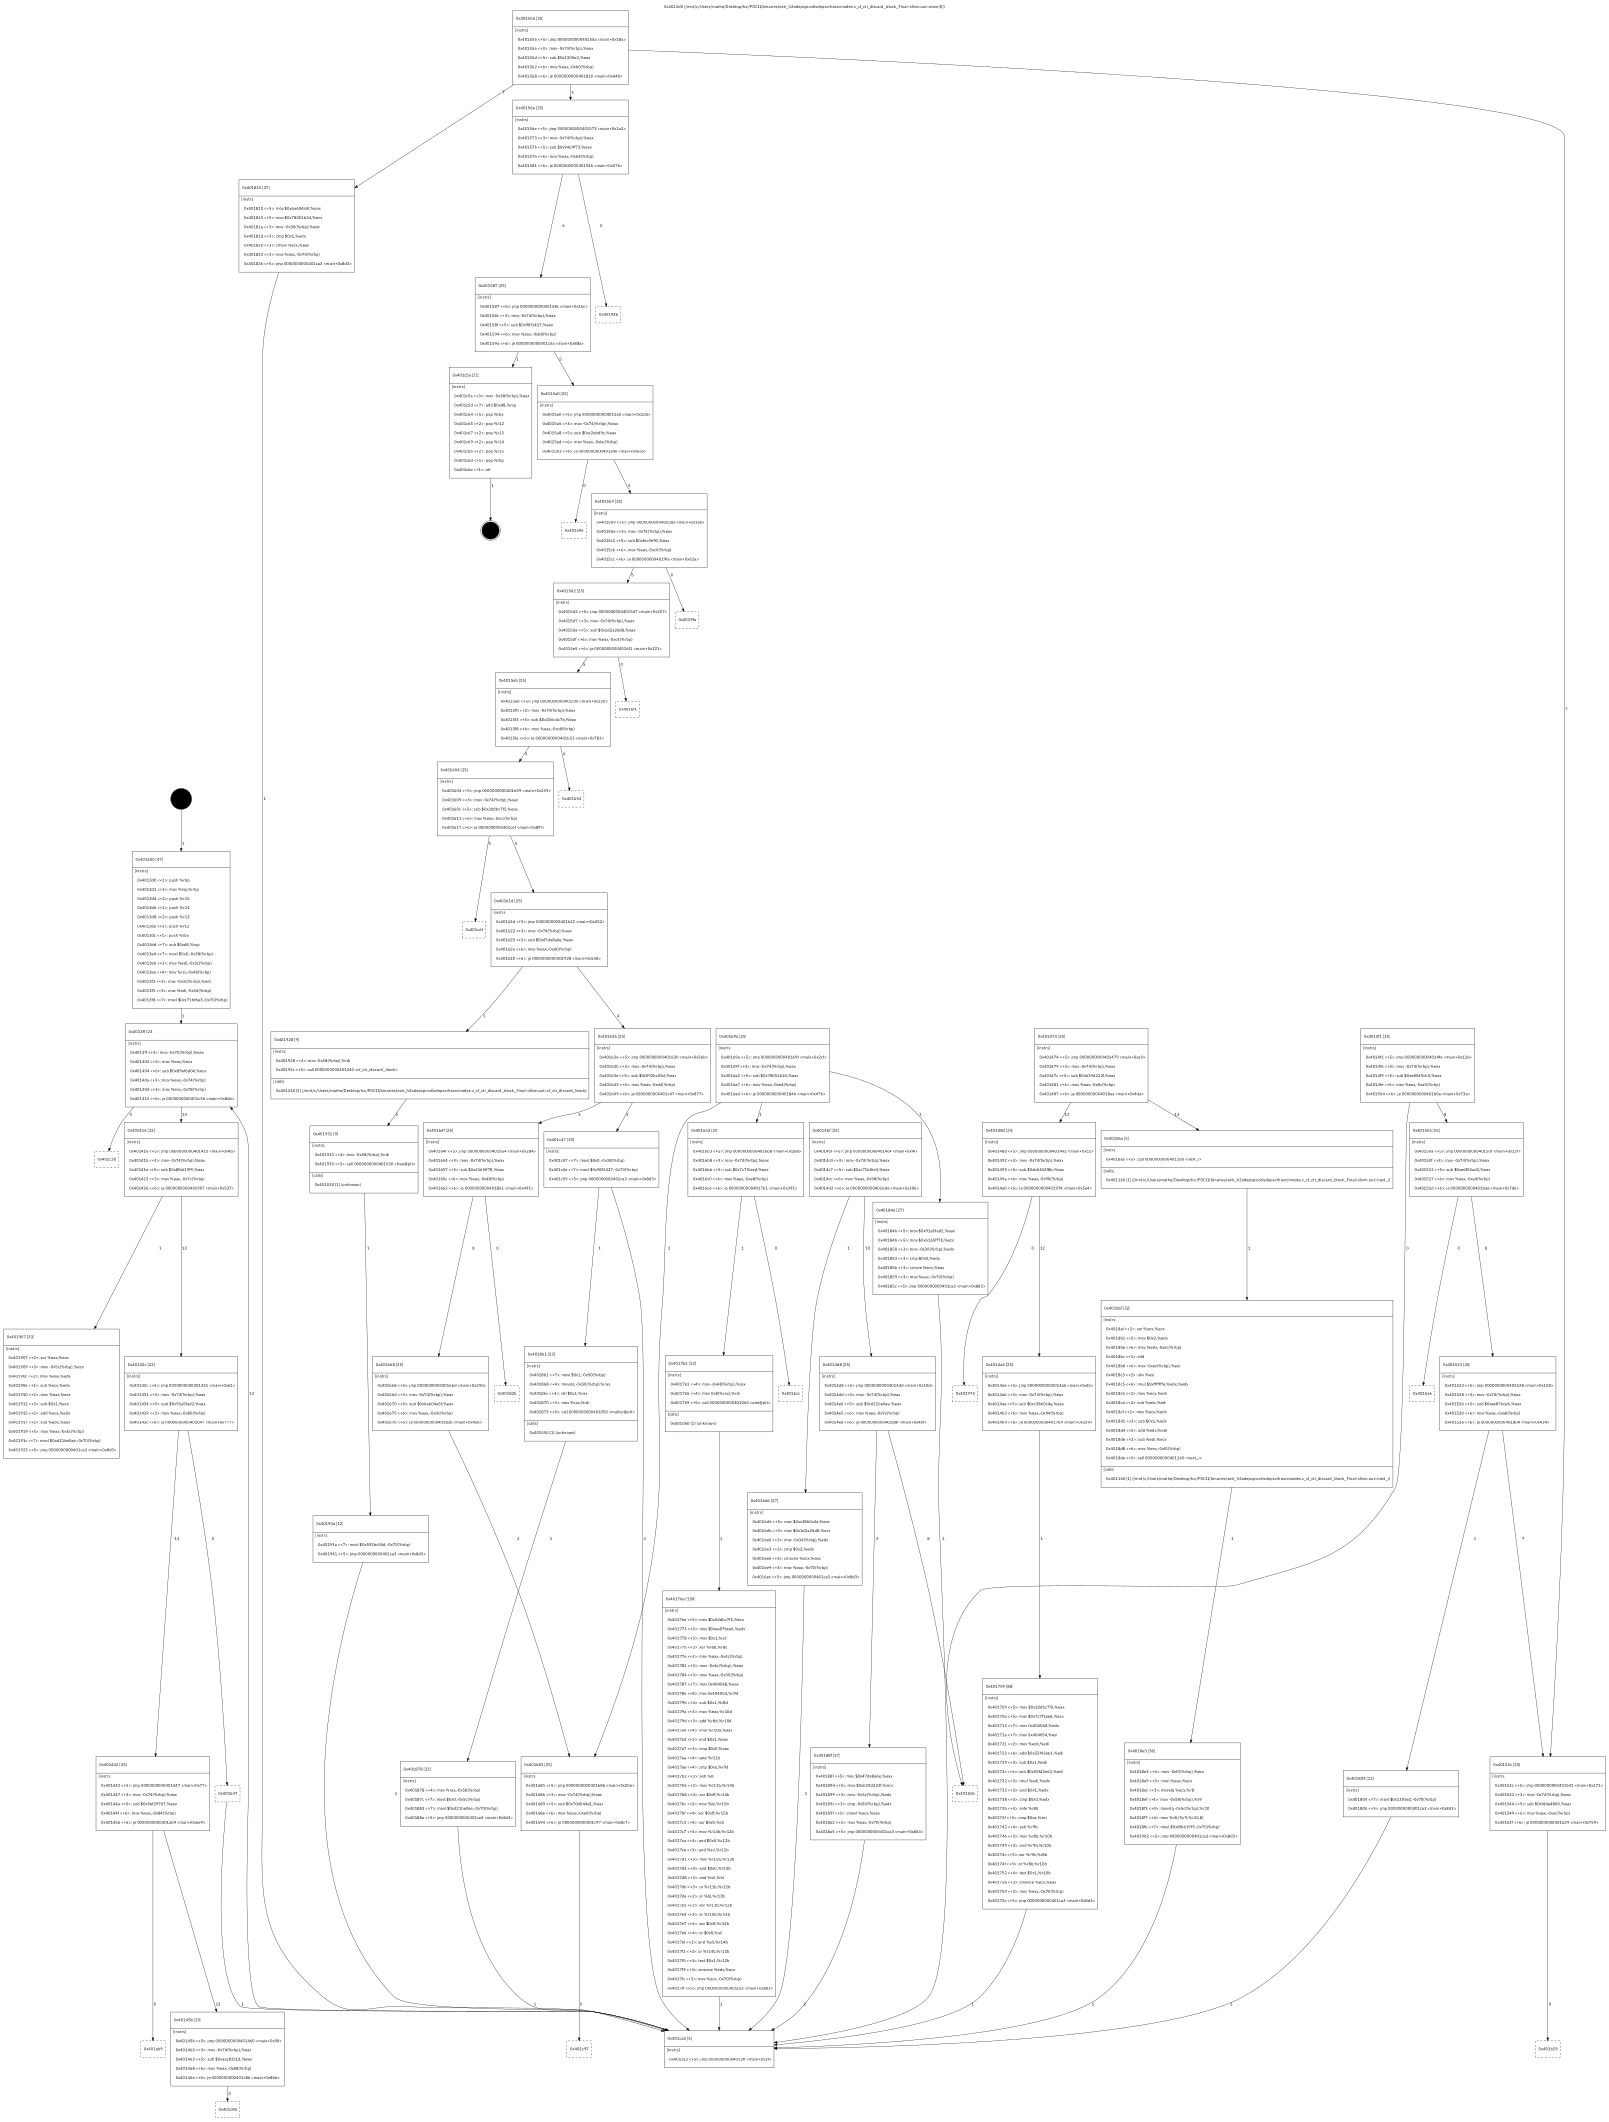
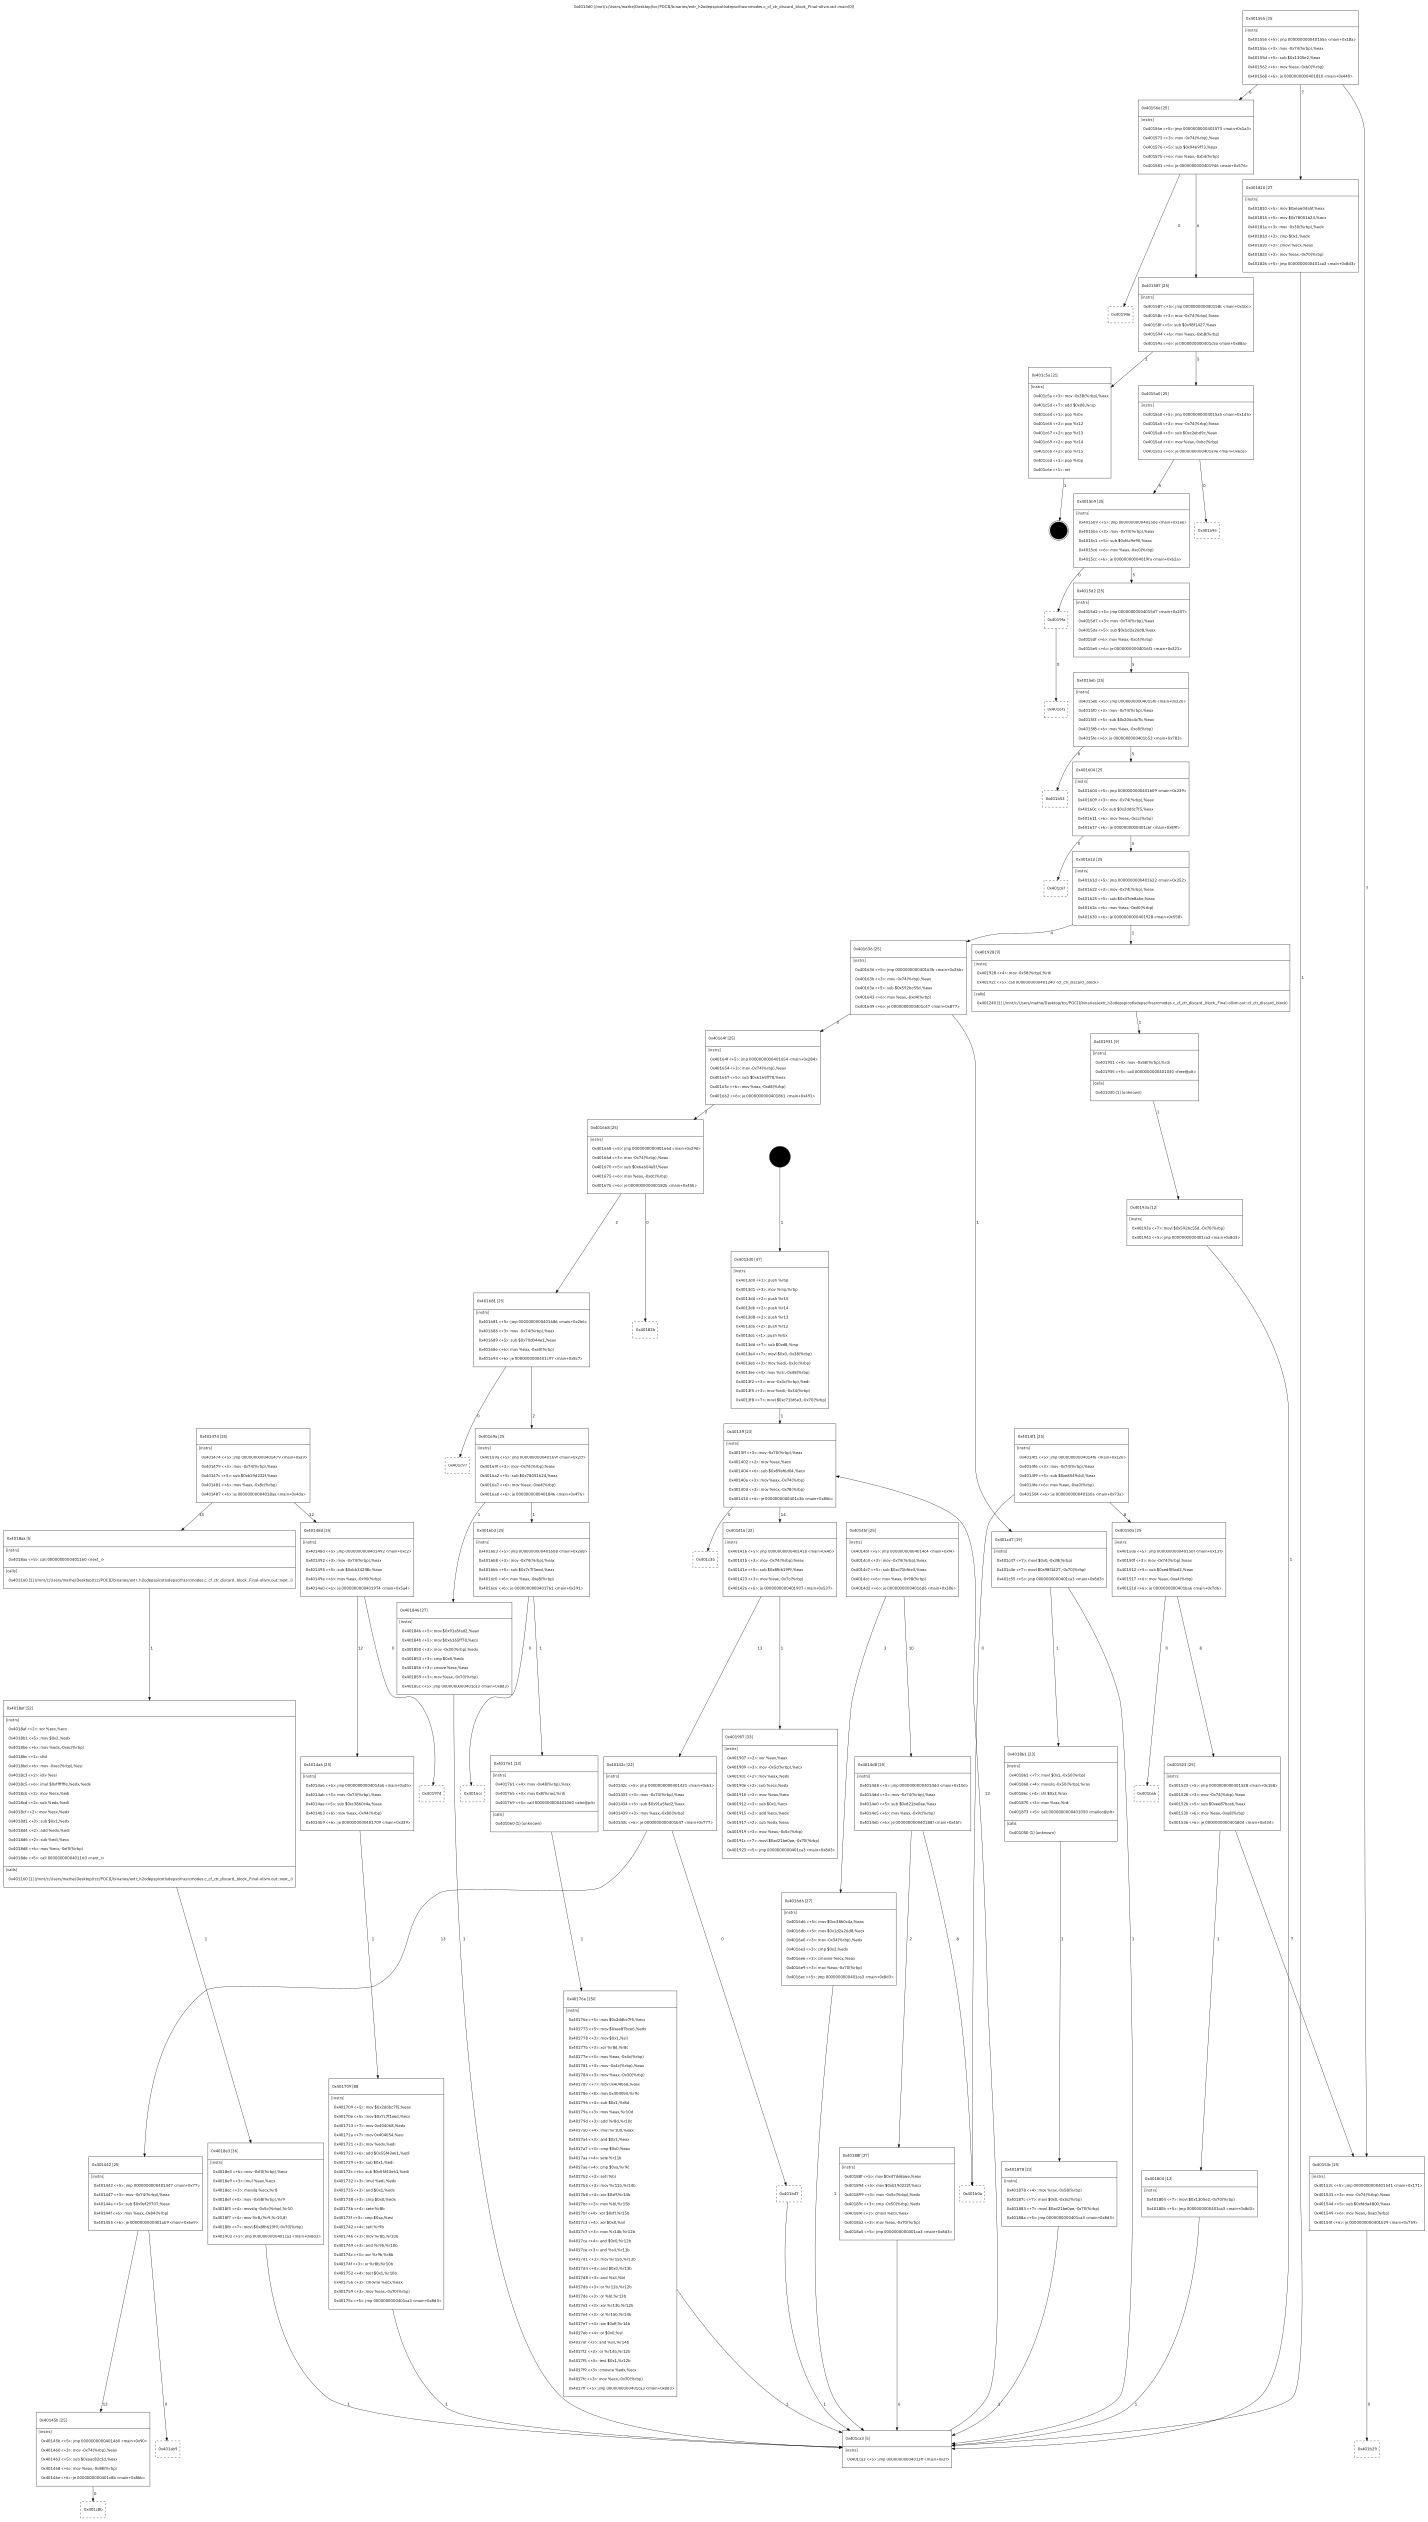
(622, 678) -> (1056, 663)
(473, 1248) -> (706, 1112)
(848, 1248) -> (885, 1648)
(495, 1290) -> (645, 1256)
(659, 1420) -> (532, 1396)
(804, 2004) -> (899, 2404)
